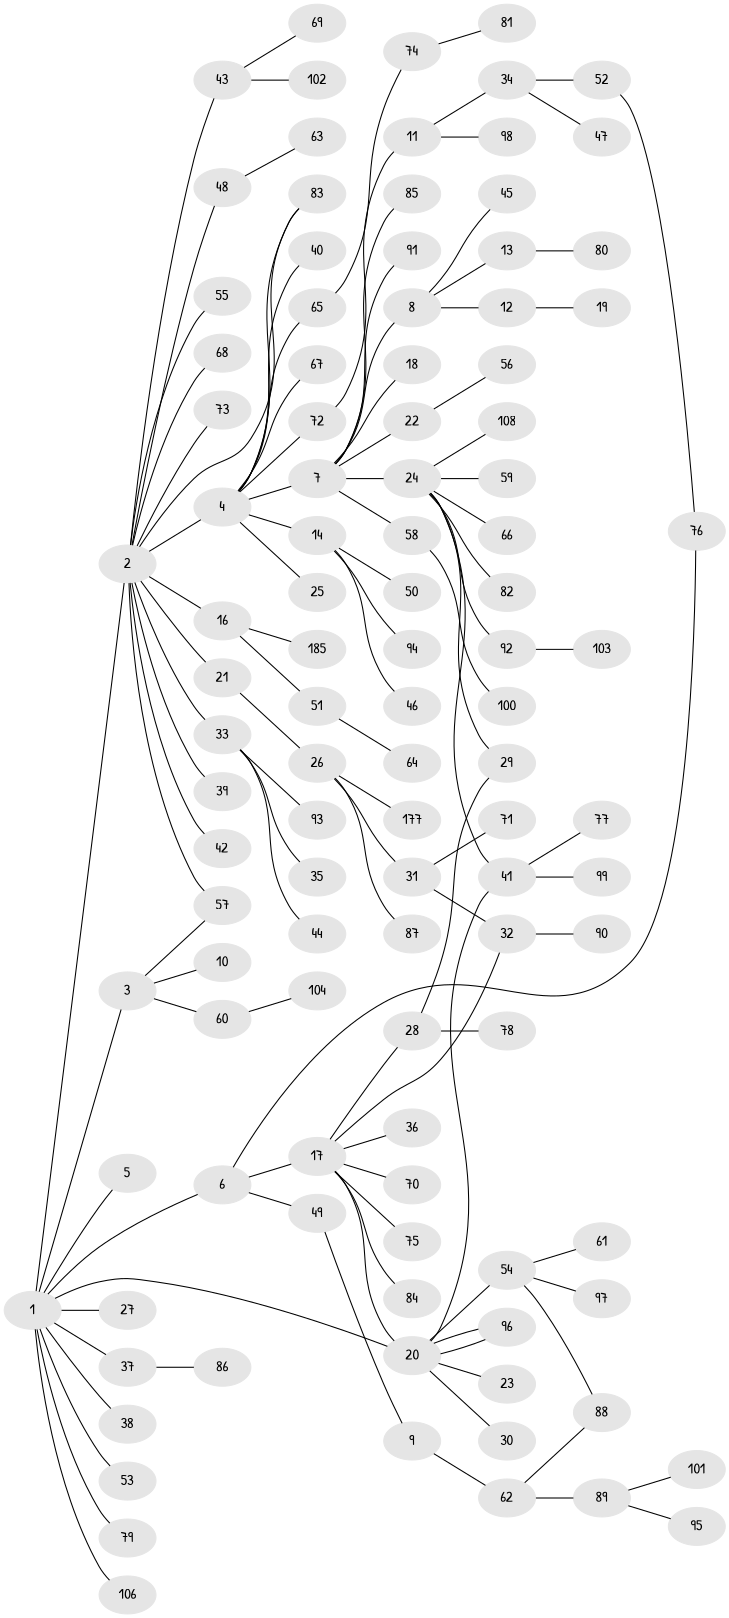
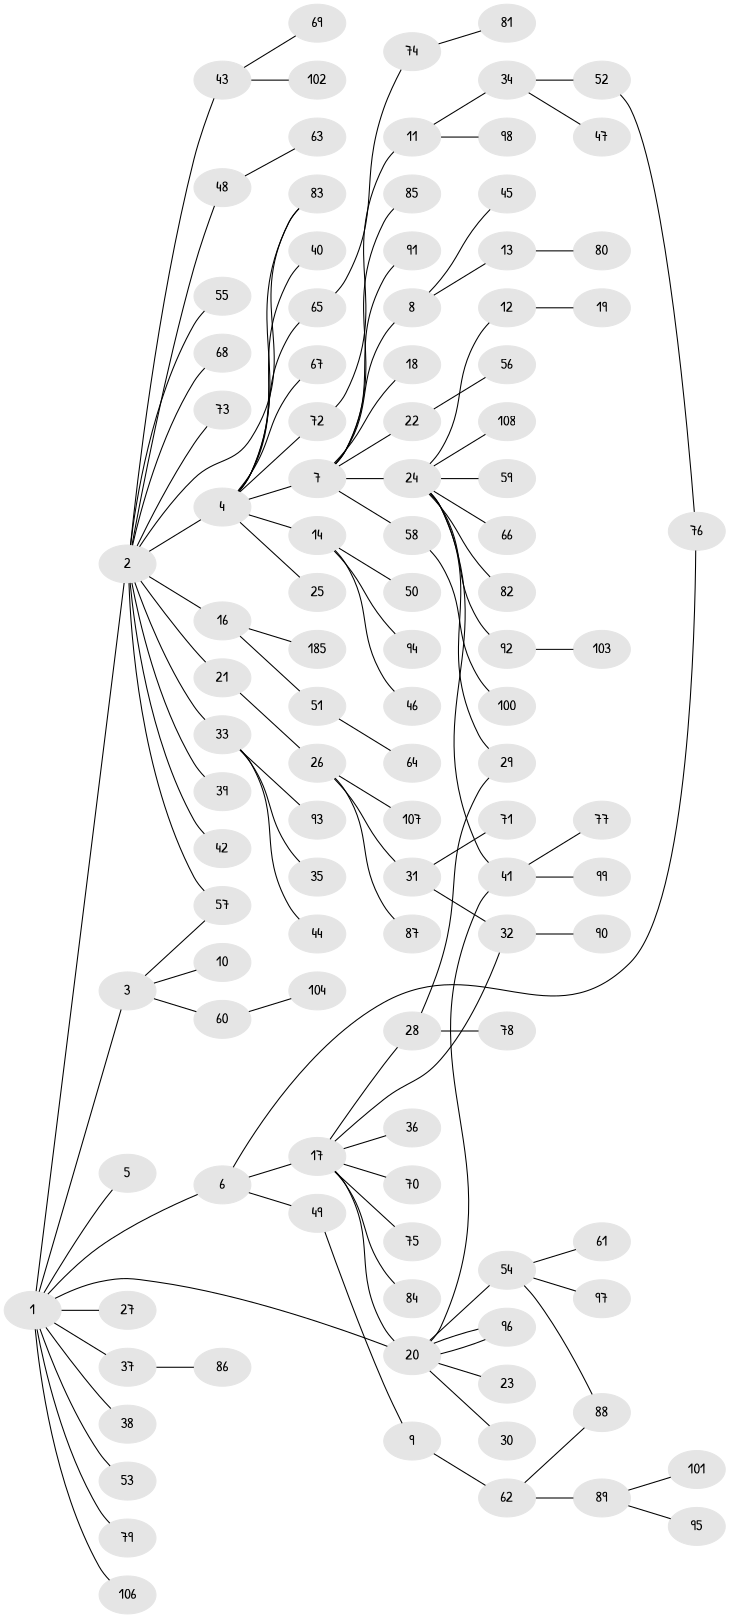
(460, 308) -> (458, 405)
(412, 820) -> (412, 820)
